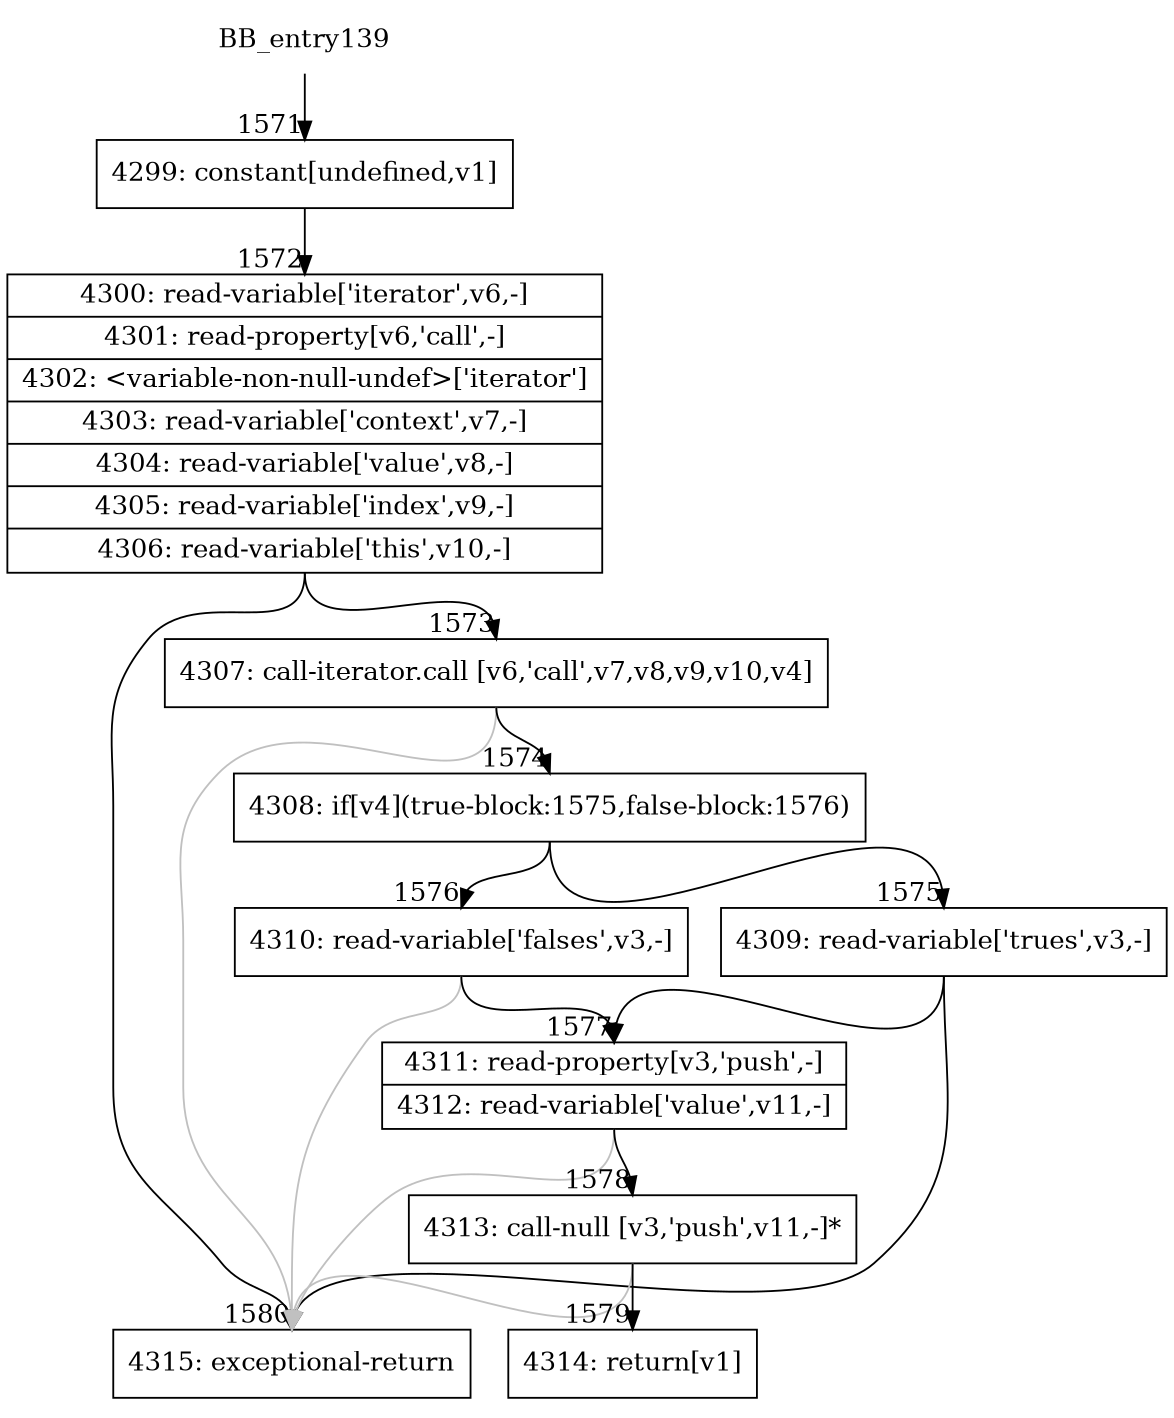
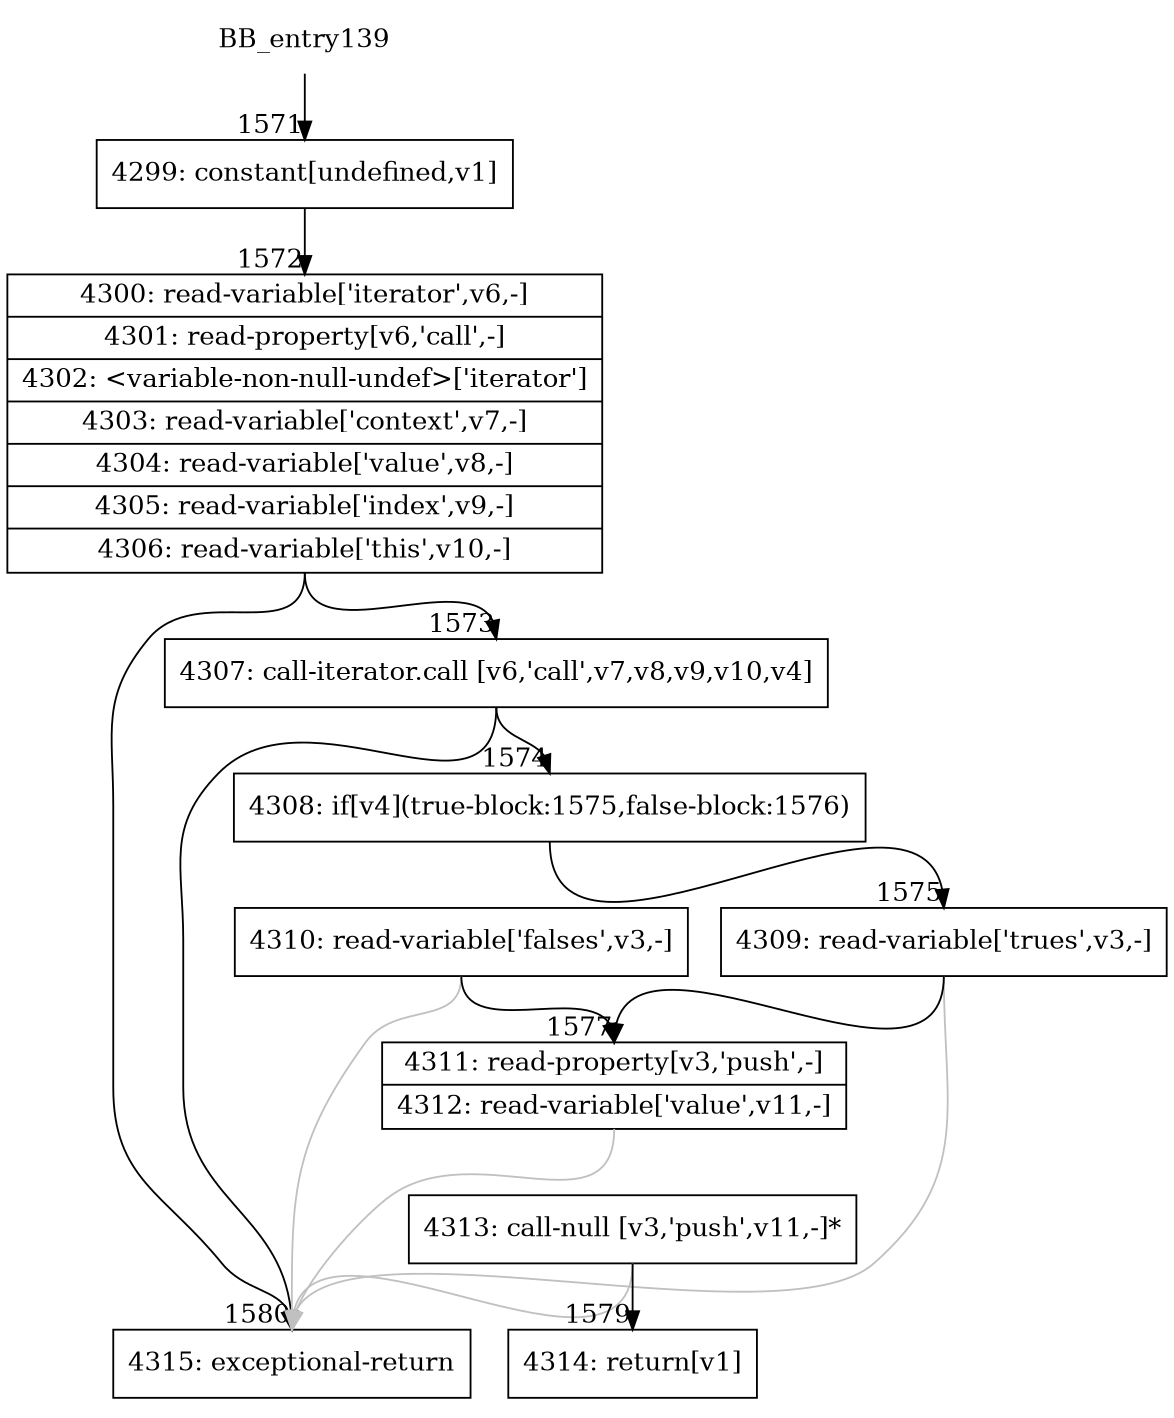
(515, 873) -> none
(181, 892) -> (181, 892)
(620, 1156) -> none
(737, 1291) -> (737, 1291)
